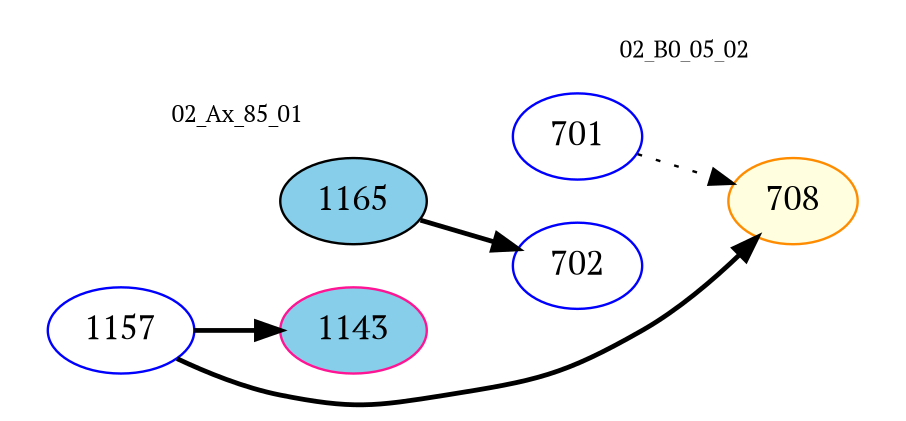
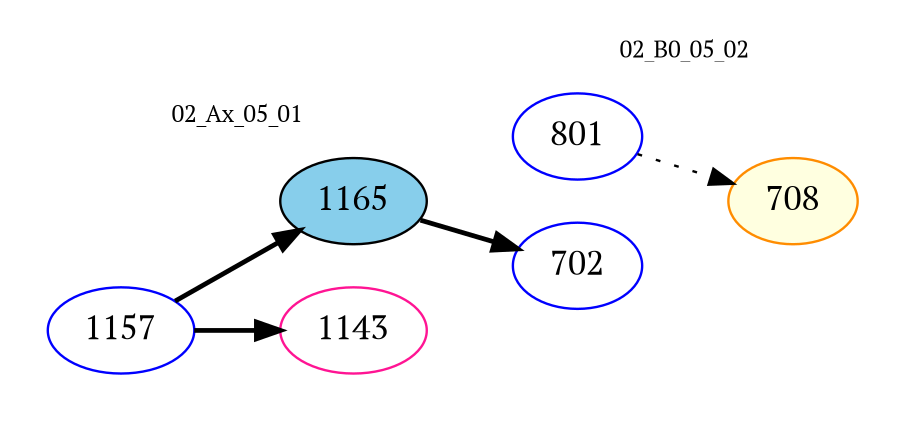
(237, 116) -> (237, 116)
(578, 136) -> (578, 136)
(354, 330) -> (354, 330)
(473, 391) -> (227, 272)
